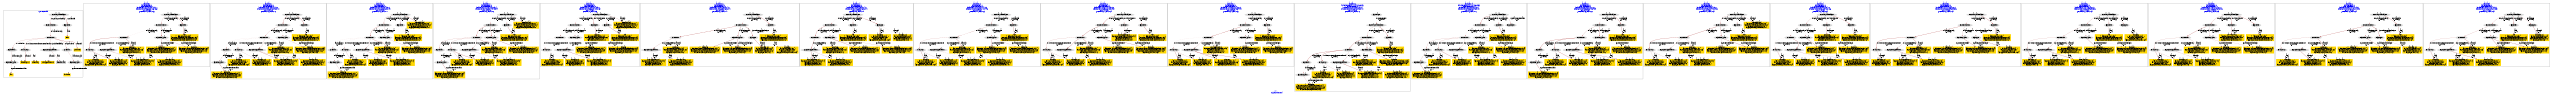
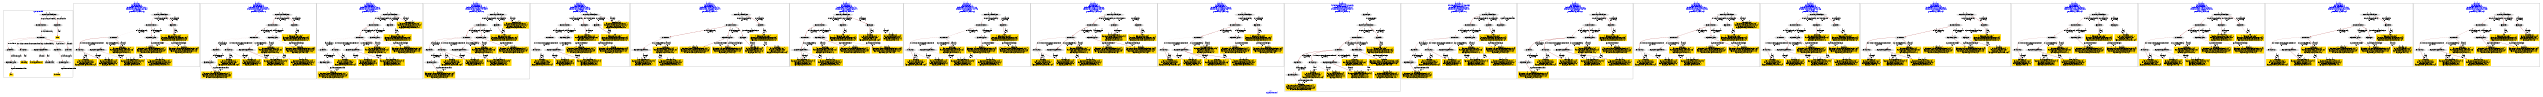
(77, 50) -> (68, 50)
(25, 62) -> none
